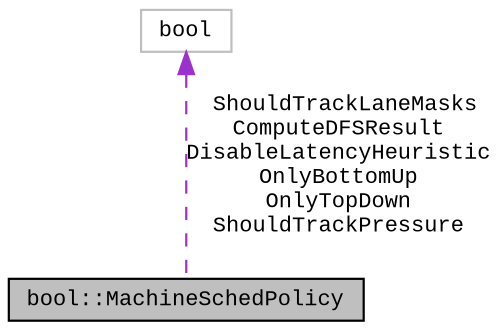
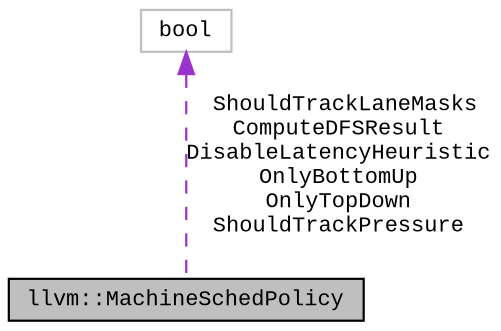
(186, 300) -> (186, 300)
